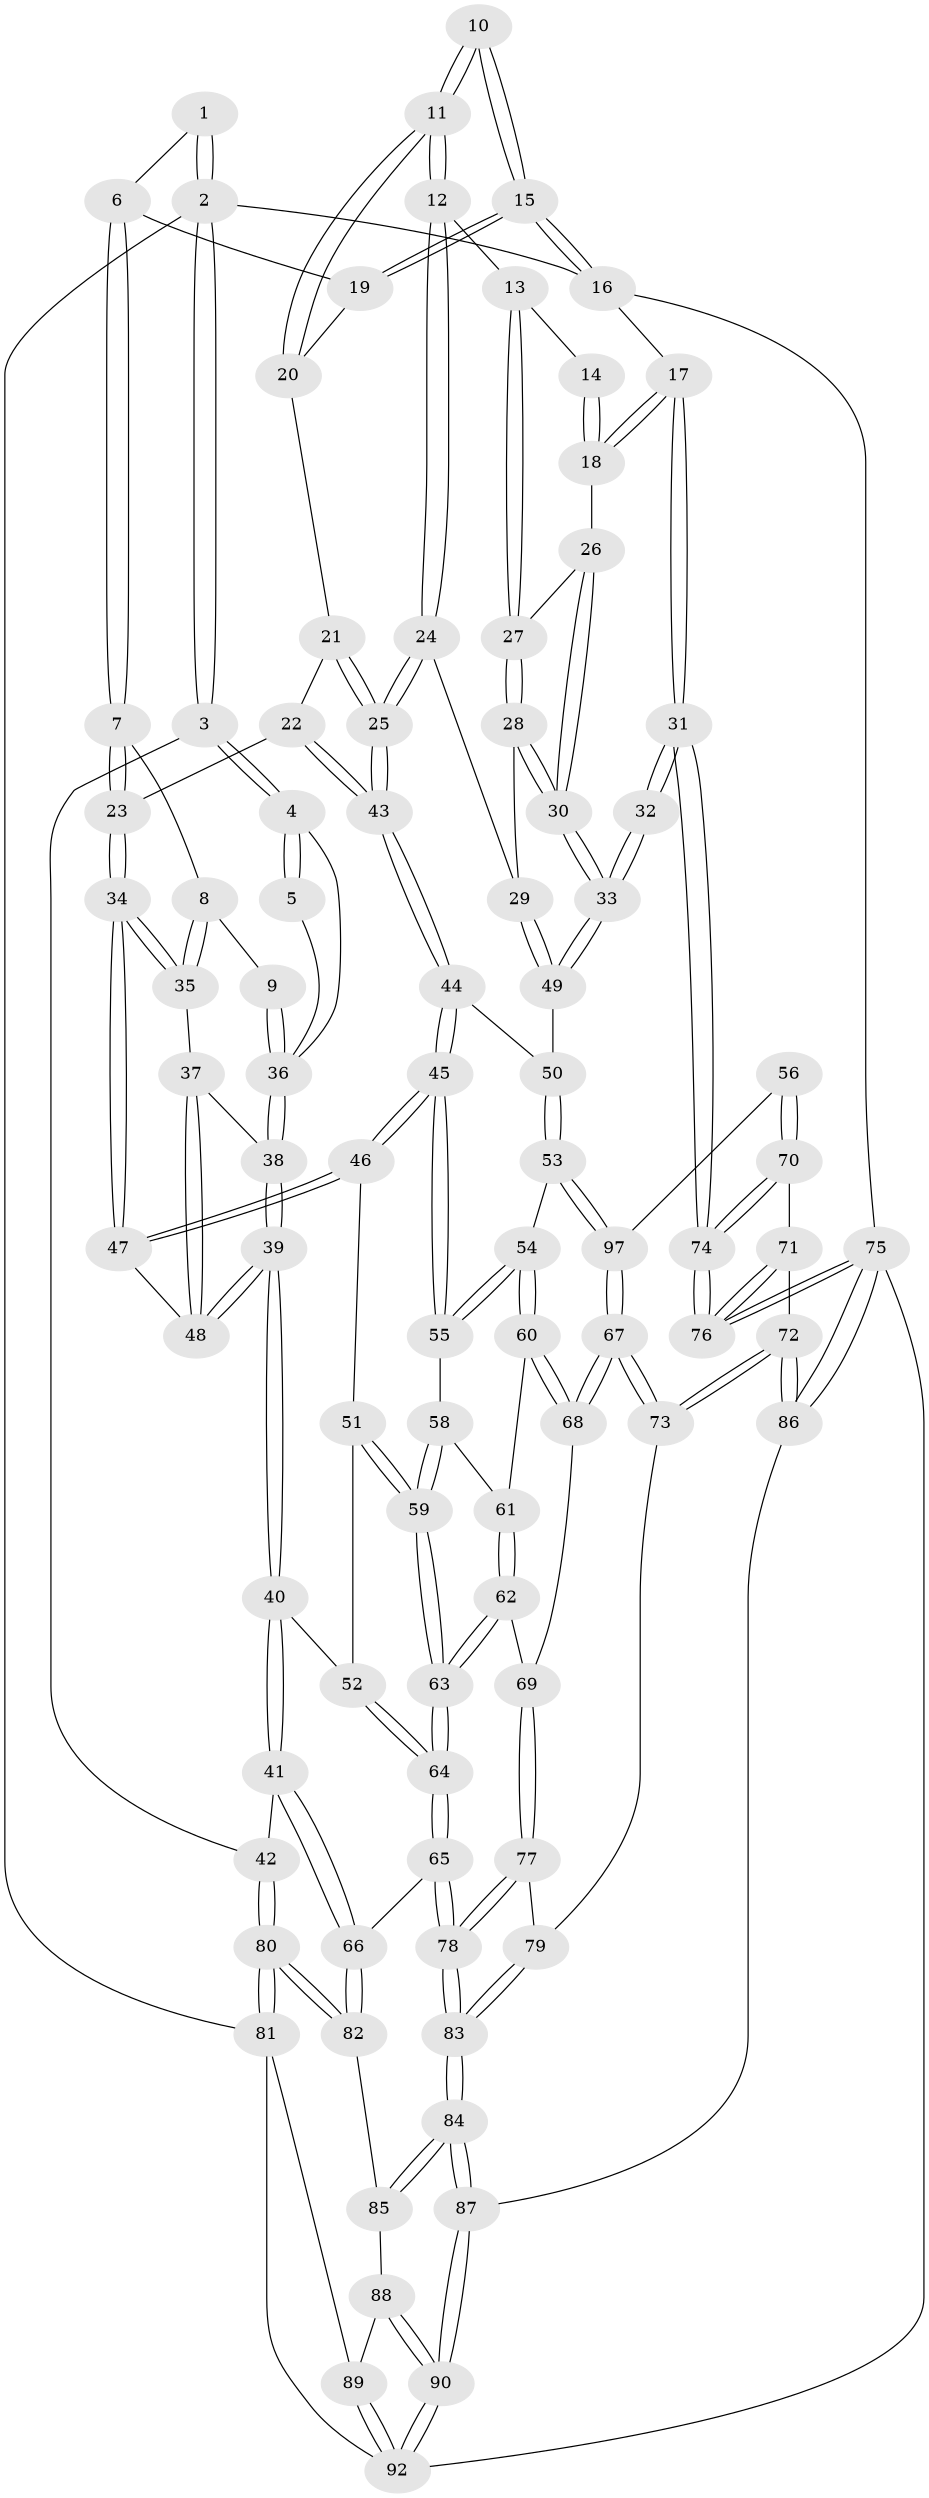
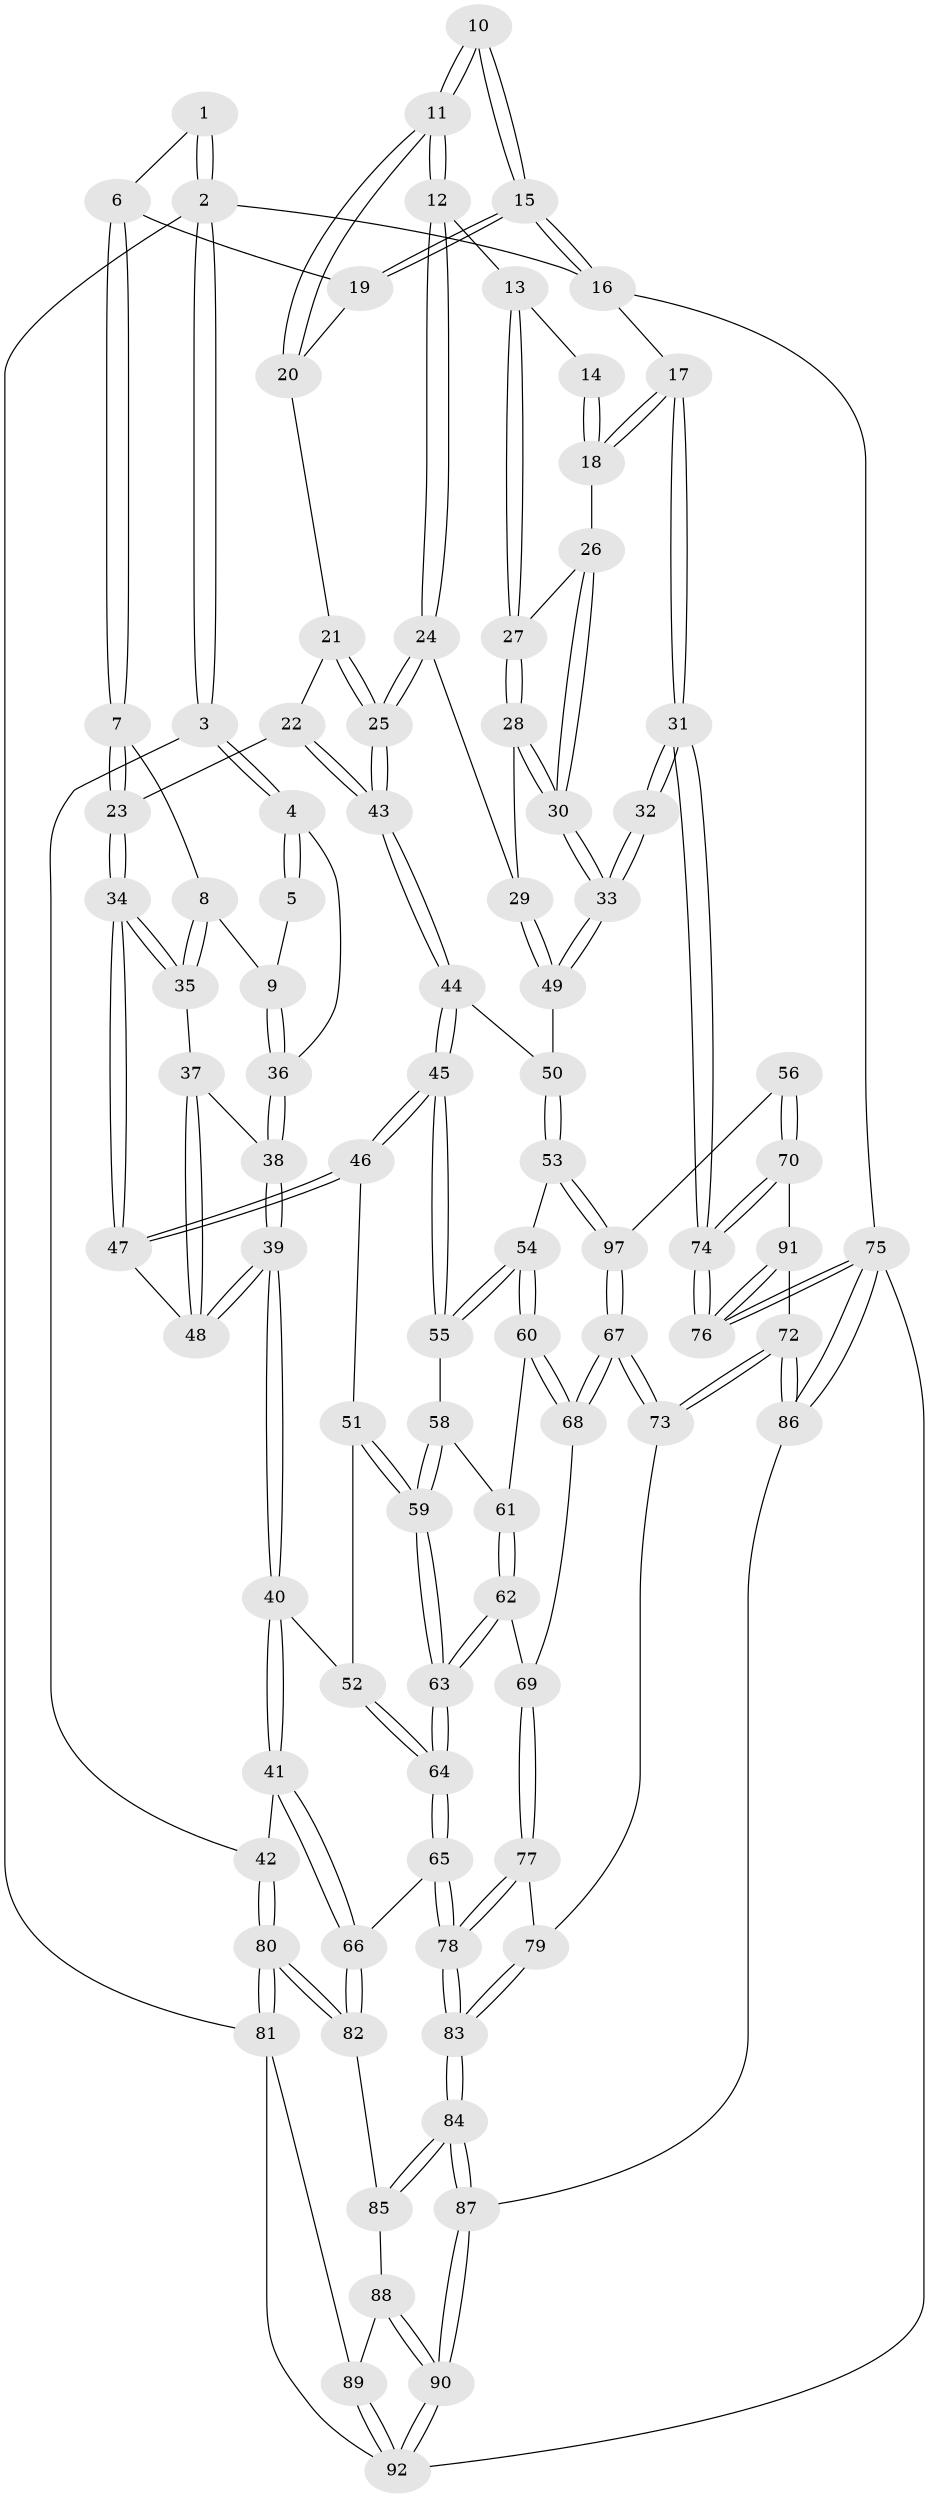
(319, 989) -> (283, 943)
(789, 1249) -> (789, 1249)
